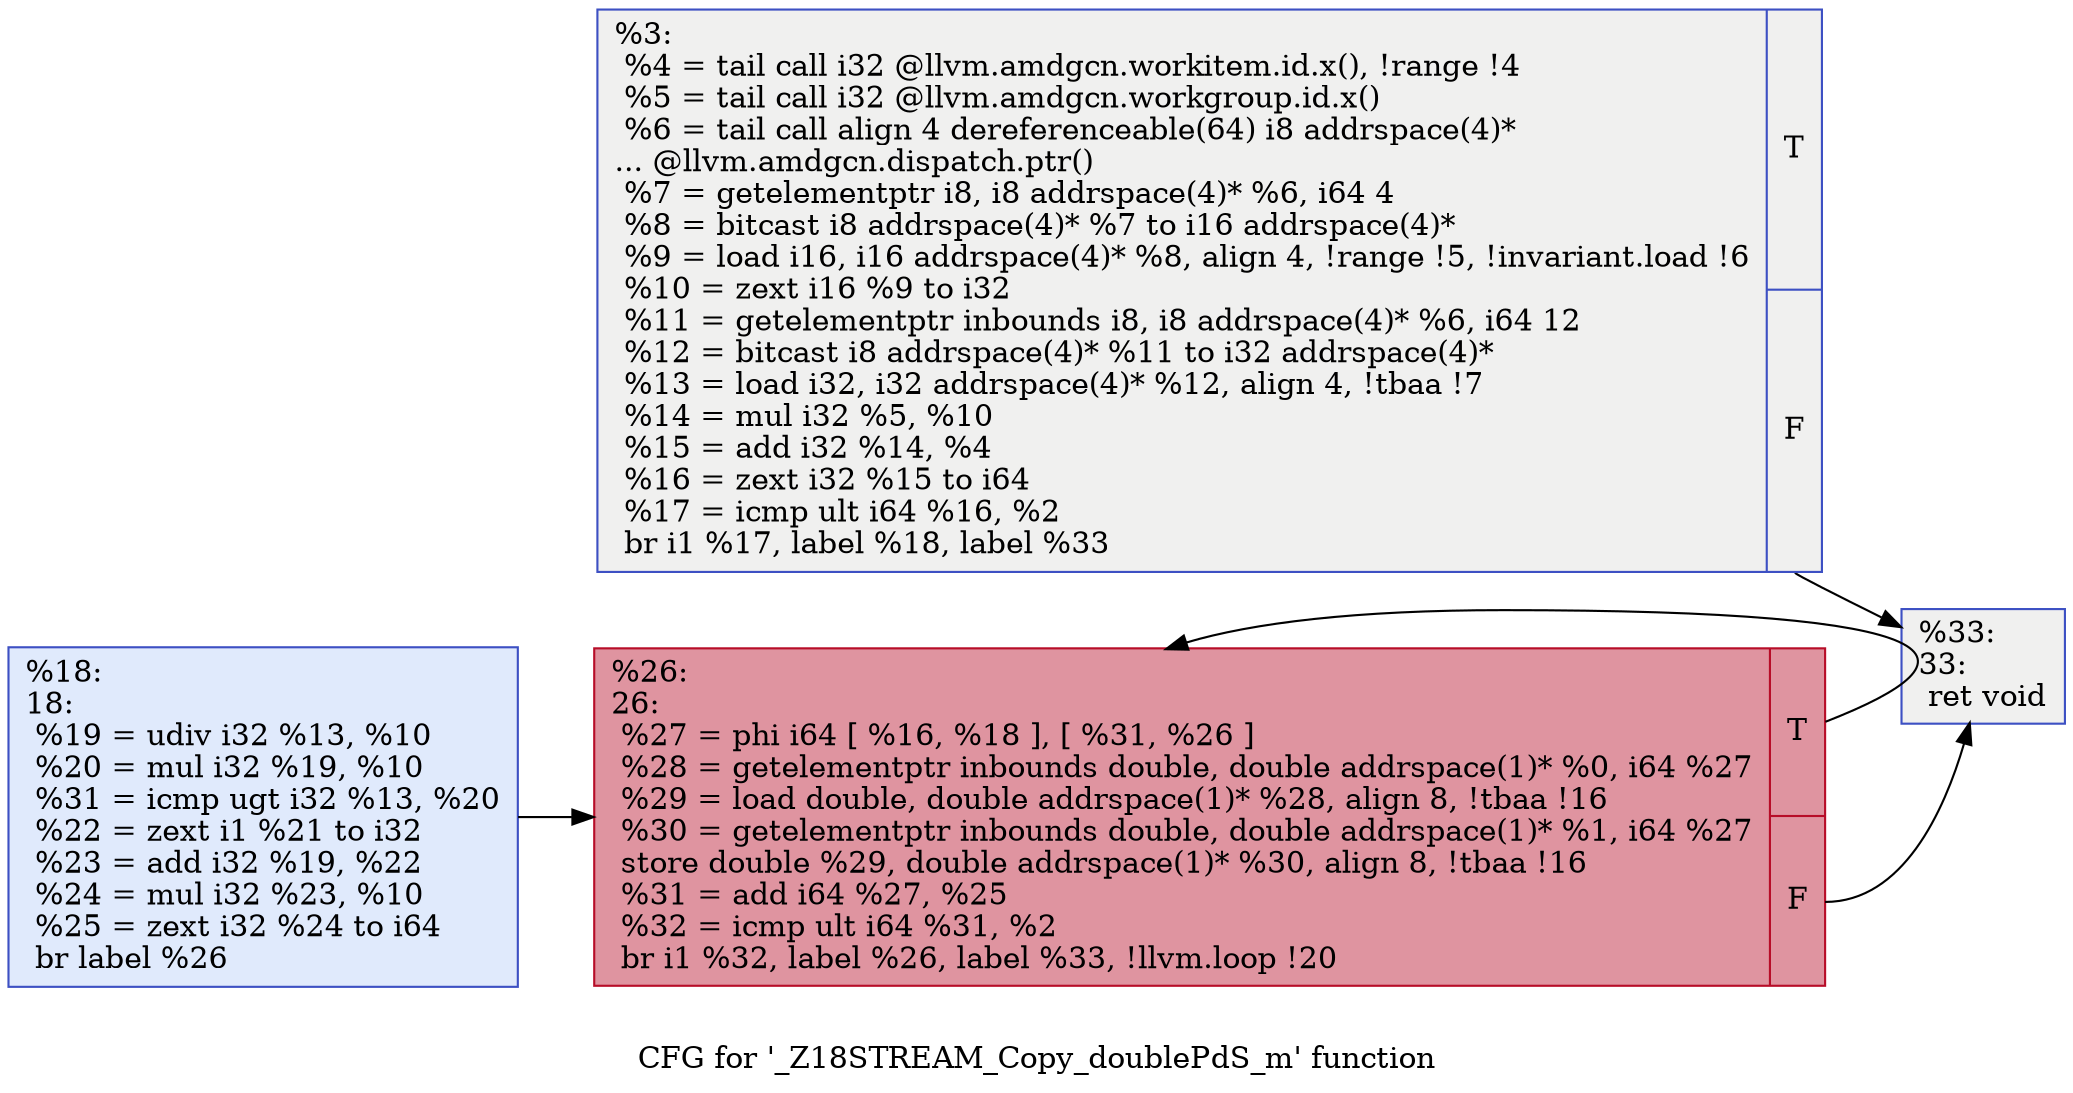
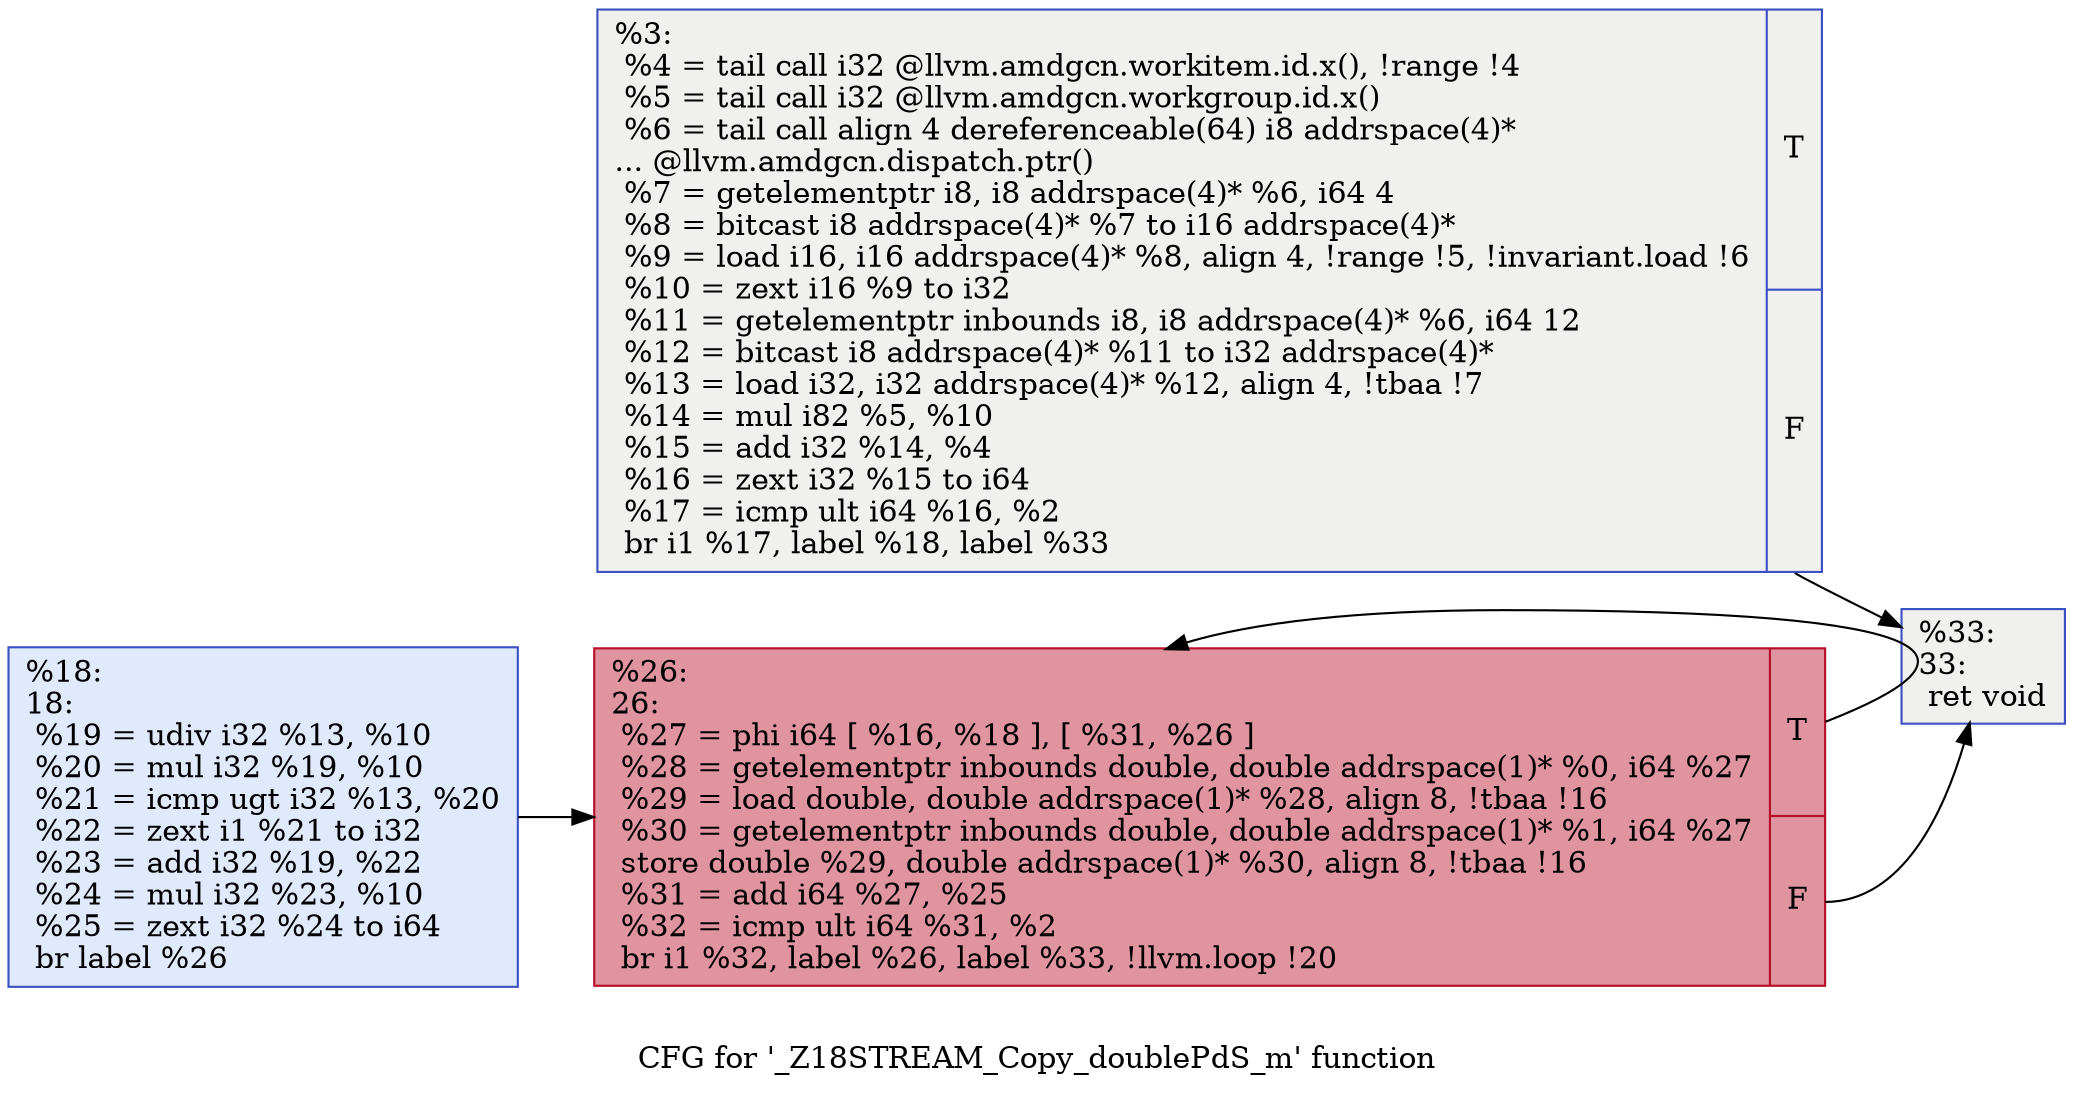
(804, 417) -> (804, 417)
(263, 800) -> (263, 800)
